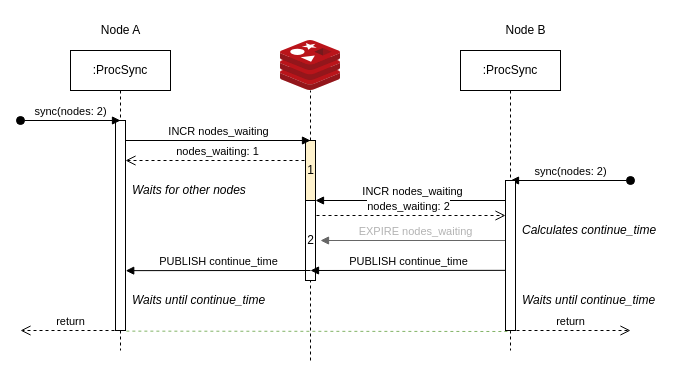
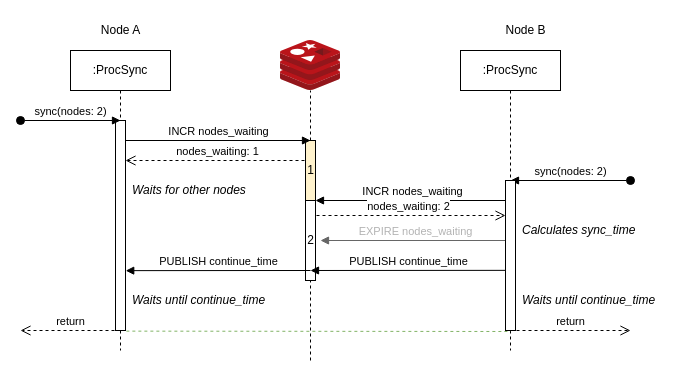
(595, 231) -> (583, 231)
